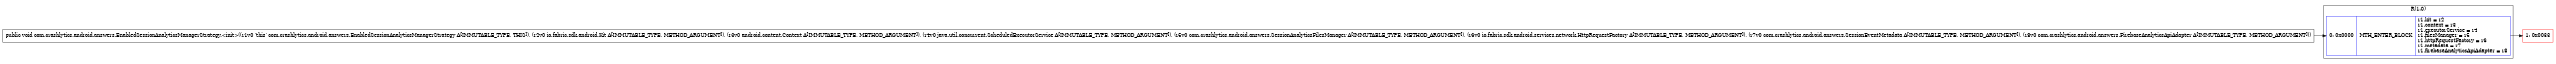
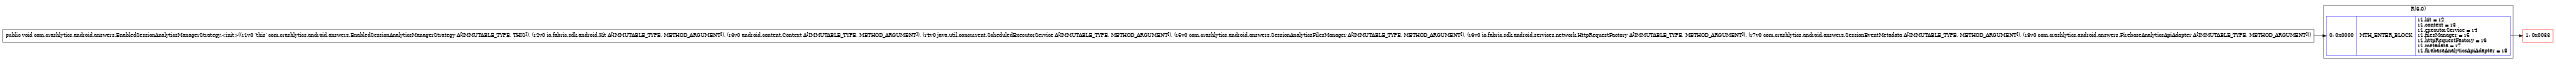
(2418, 9) -> (2418, 9)
